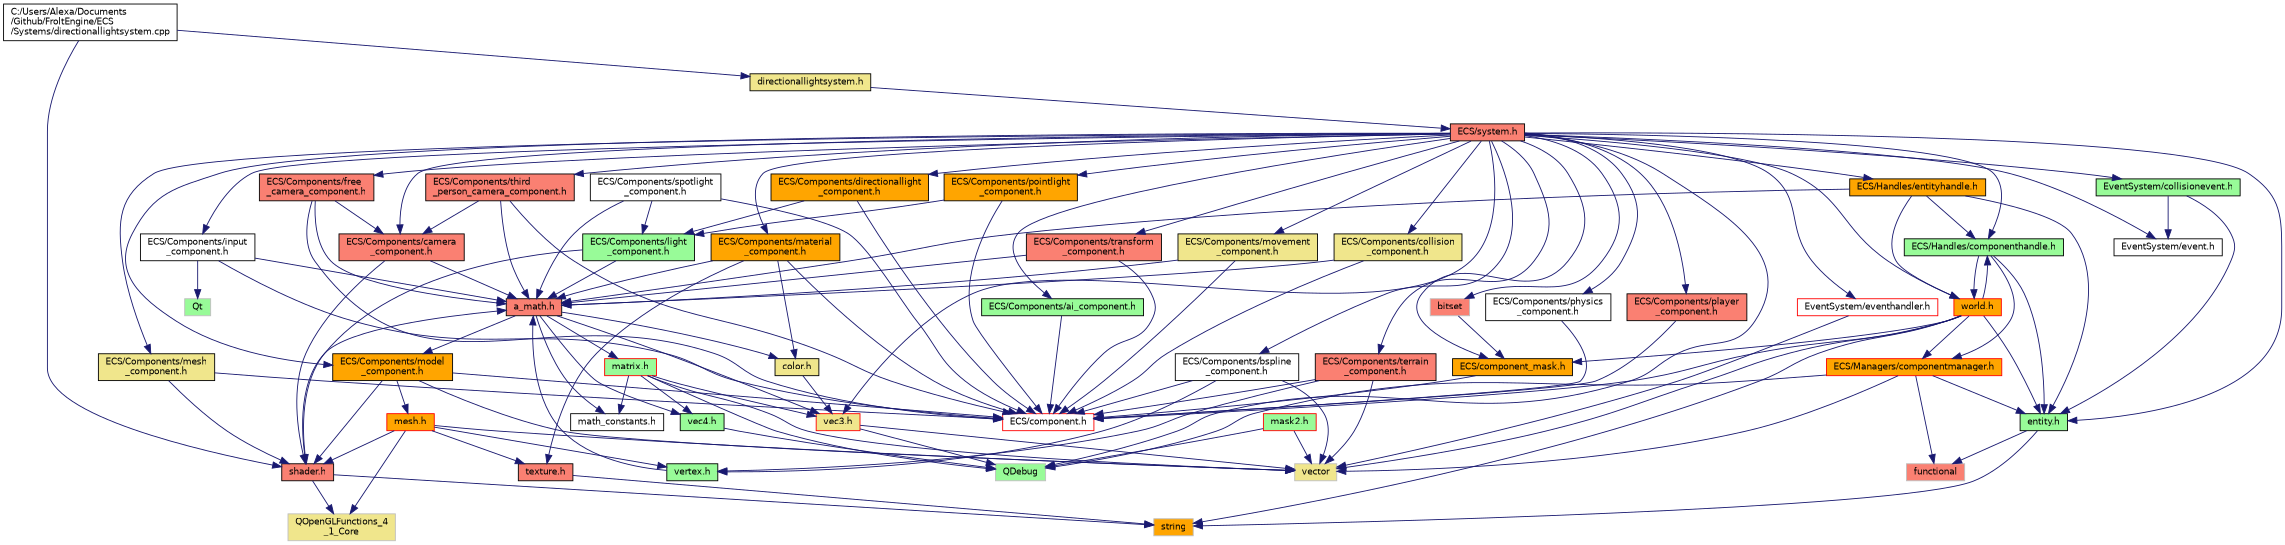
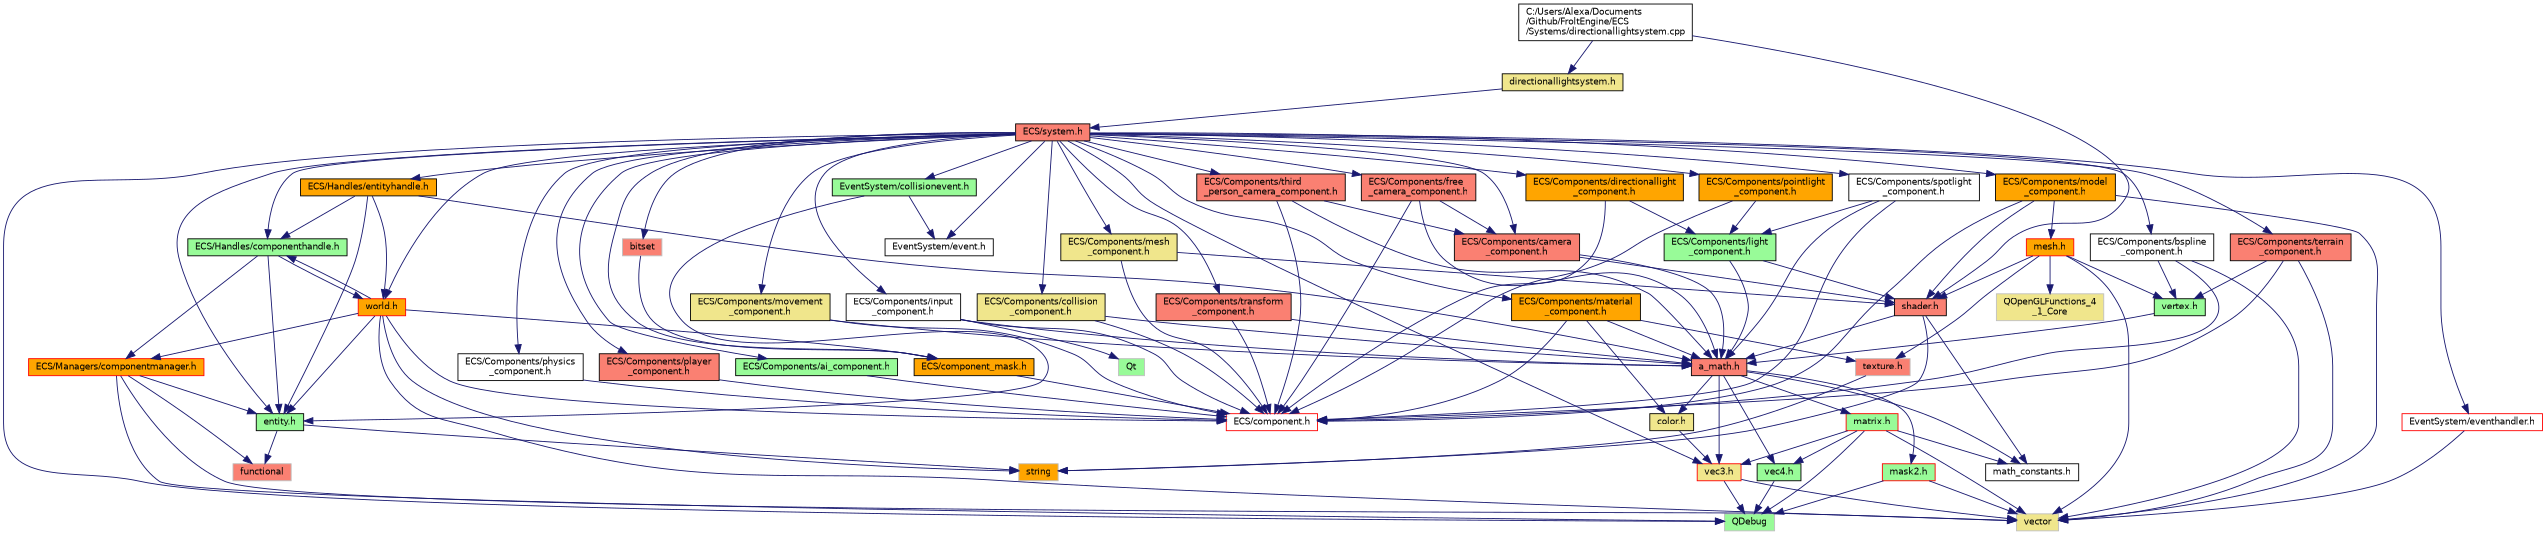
none -> (1503, 147)
(473, 333) -> (1850, 388)
(546, 472) -> (1883, 367)
(321, 493) -> (1976, 390)
